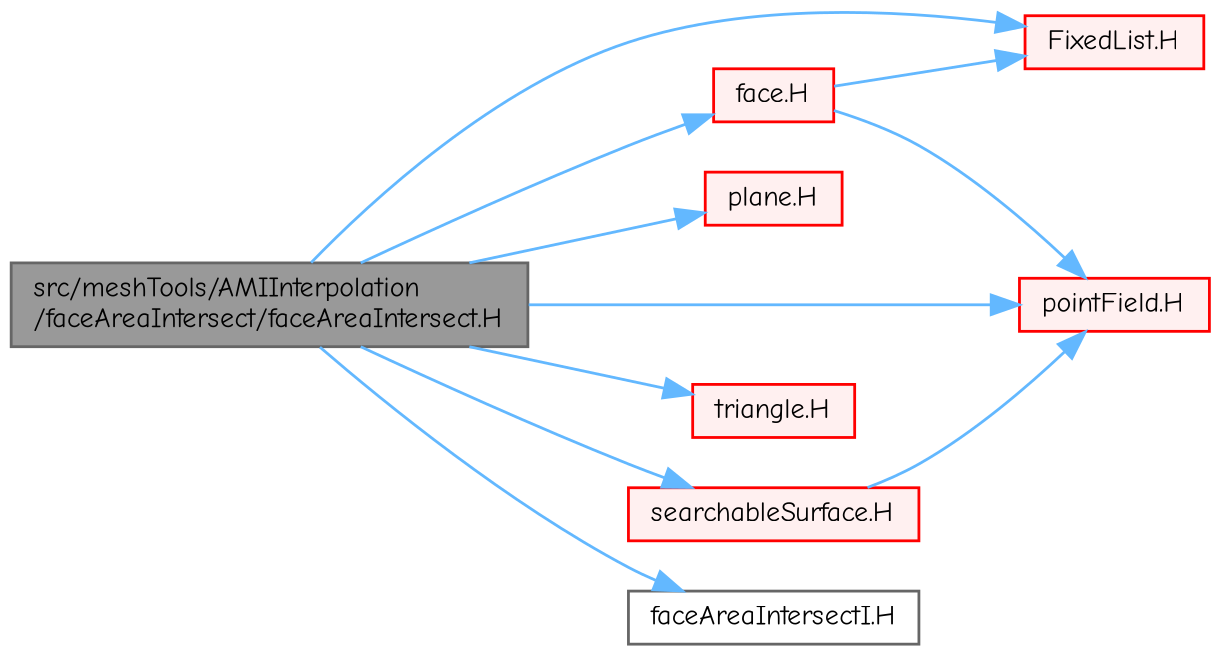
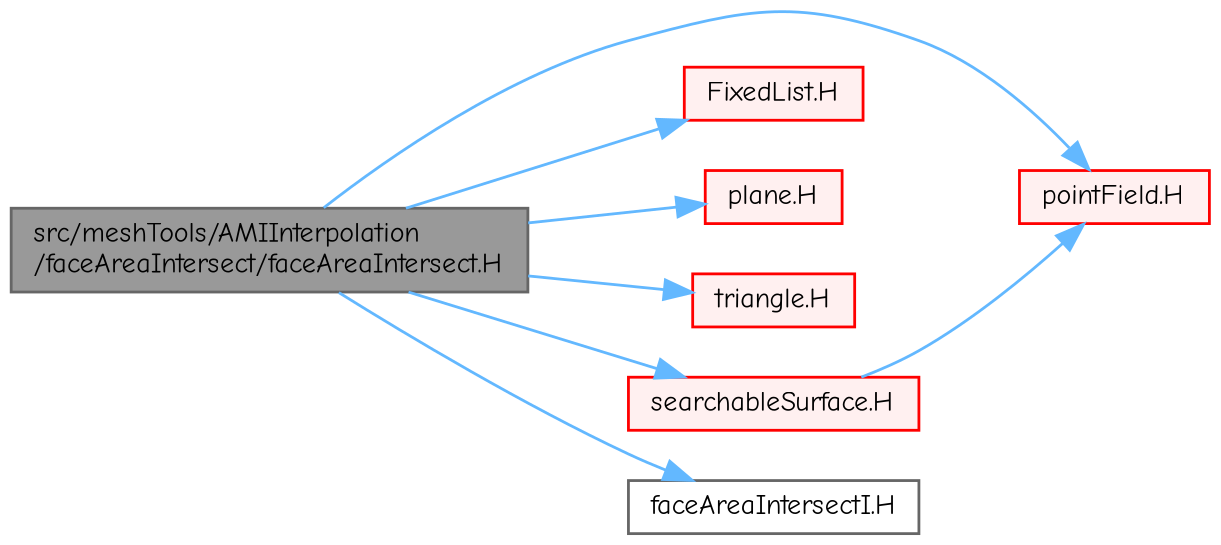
(774, 95) -> none
